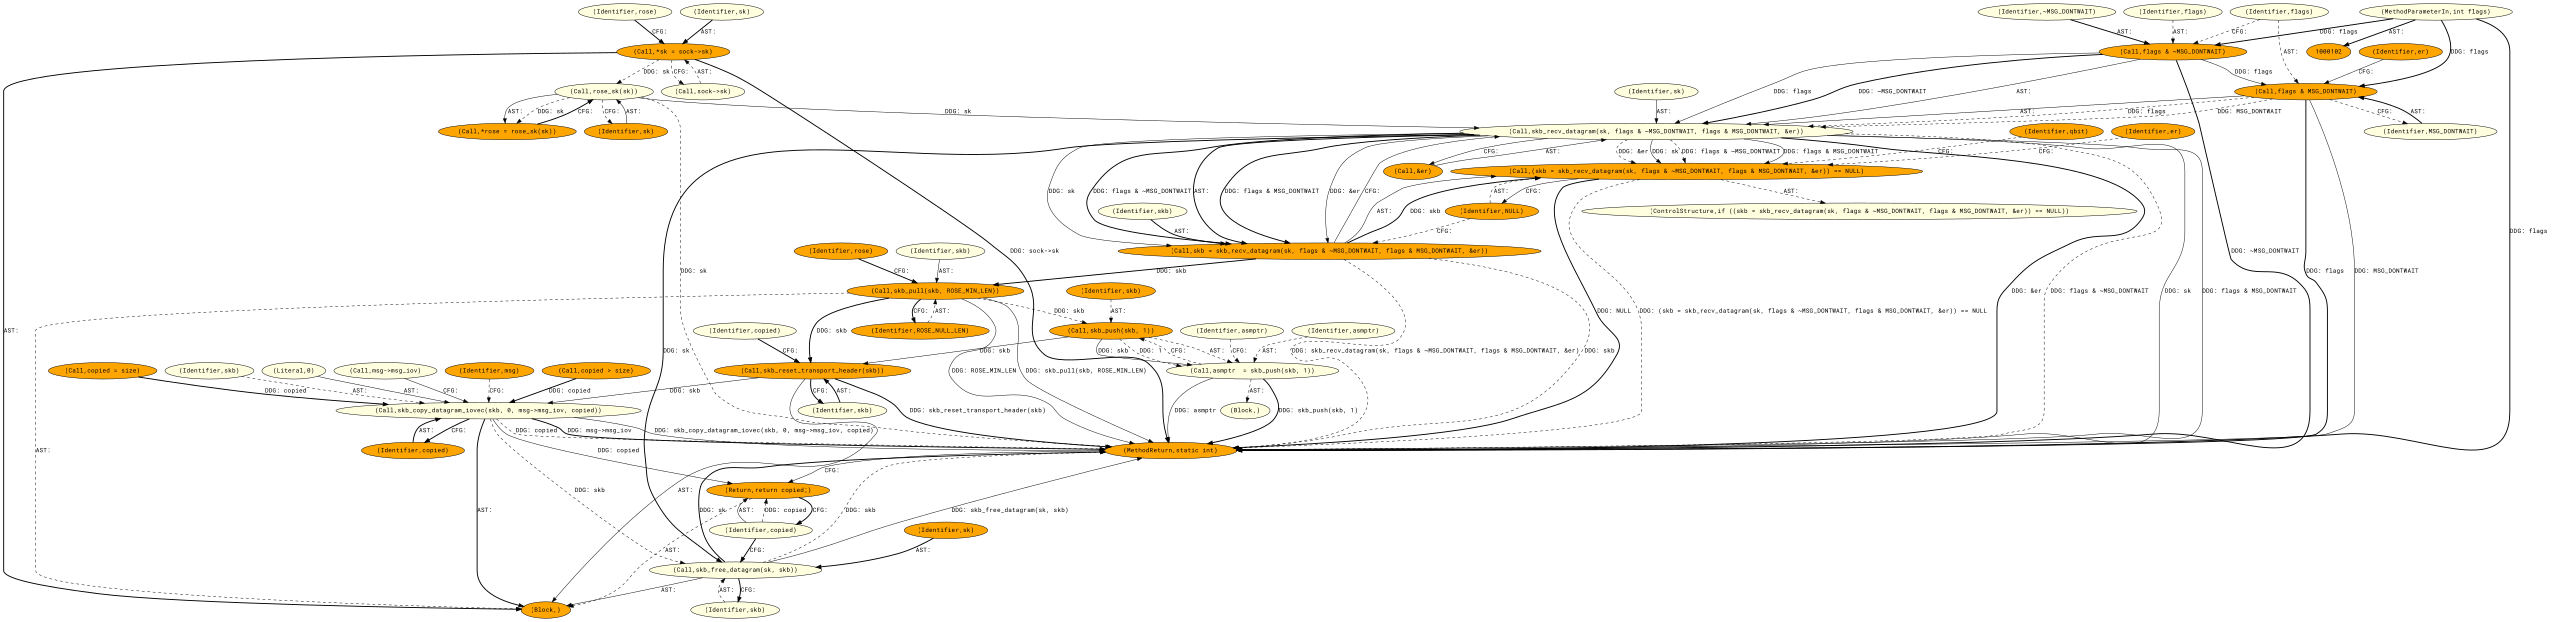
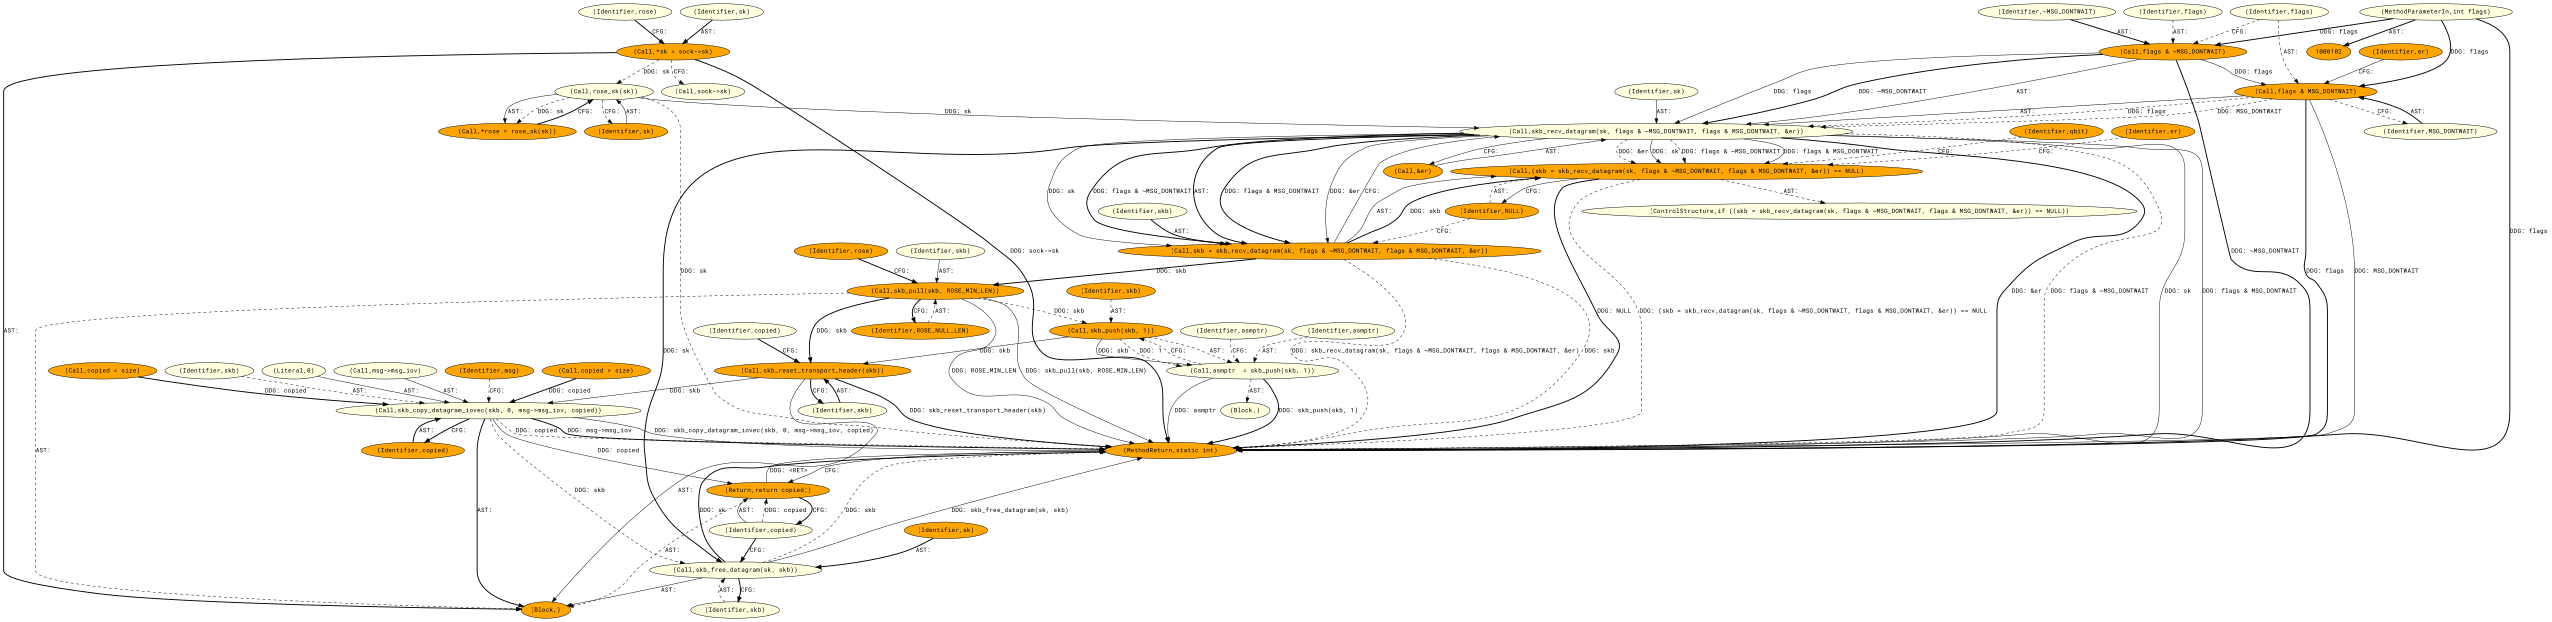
(696, 72) -> none
(453, 391) -> (453, 391)
none -> (926, 455)
